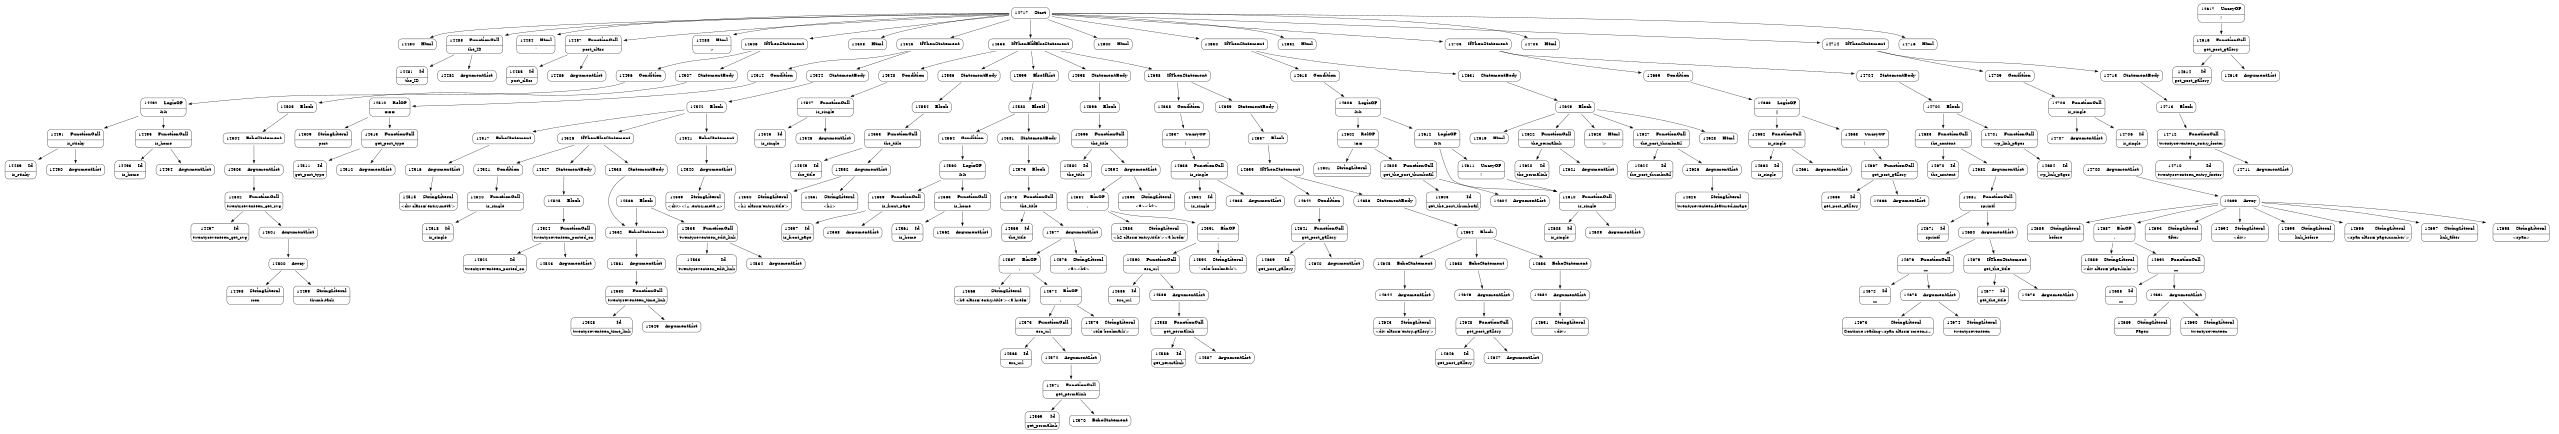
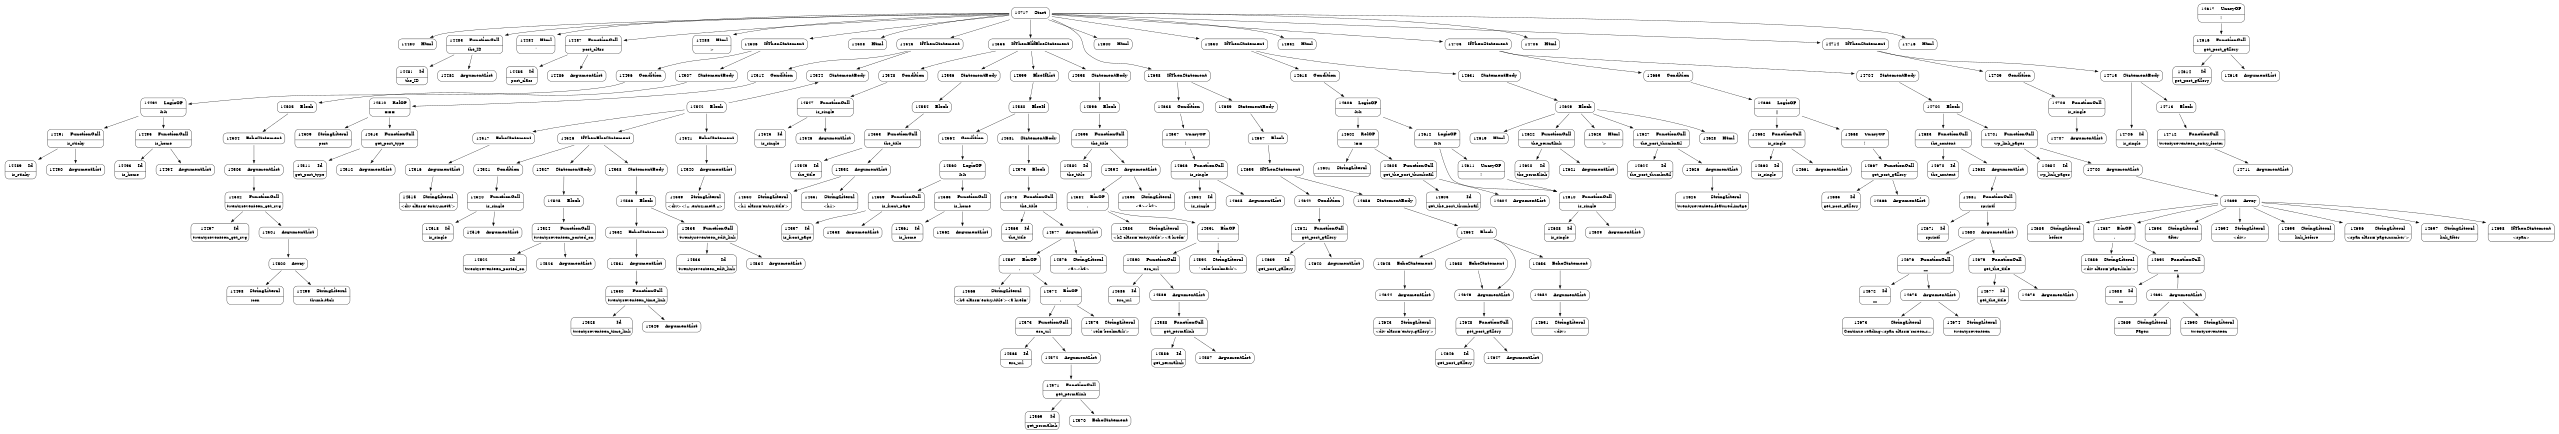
(1105, 59) -> (1092, 57)
(772, 92) -> (772, 94)
(2103, 122) -> (2132, 104)
none -> (2064, 155)
(2190, 170) -> none
(609, 200) -> (636, 184)
(2531, 228) -> (2531, 228)
none -> (493, 233)
(1477, 247) -> (1516, 262)
(2007, 260) -> (2007, 260)
(2174, 280) -> (2178, 283)
